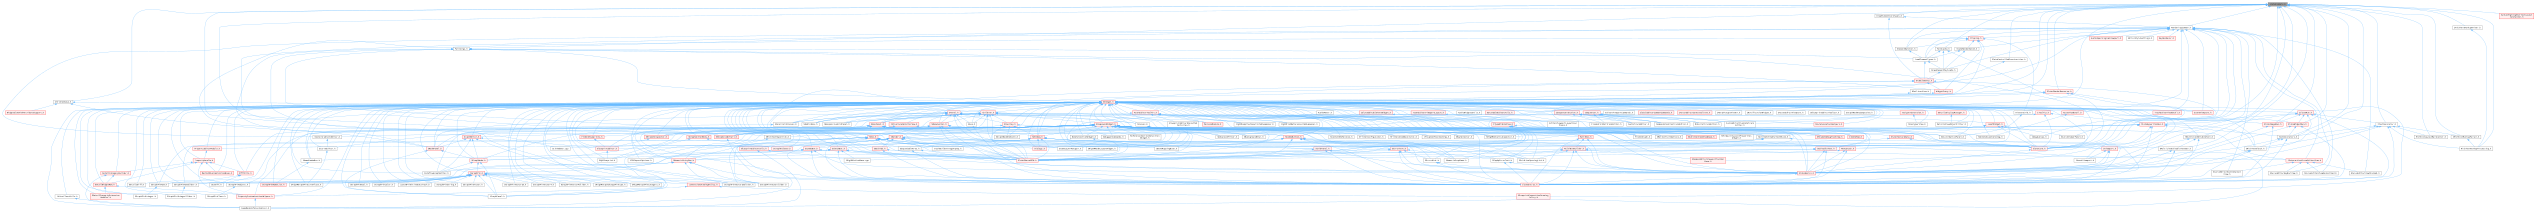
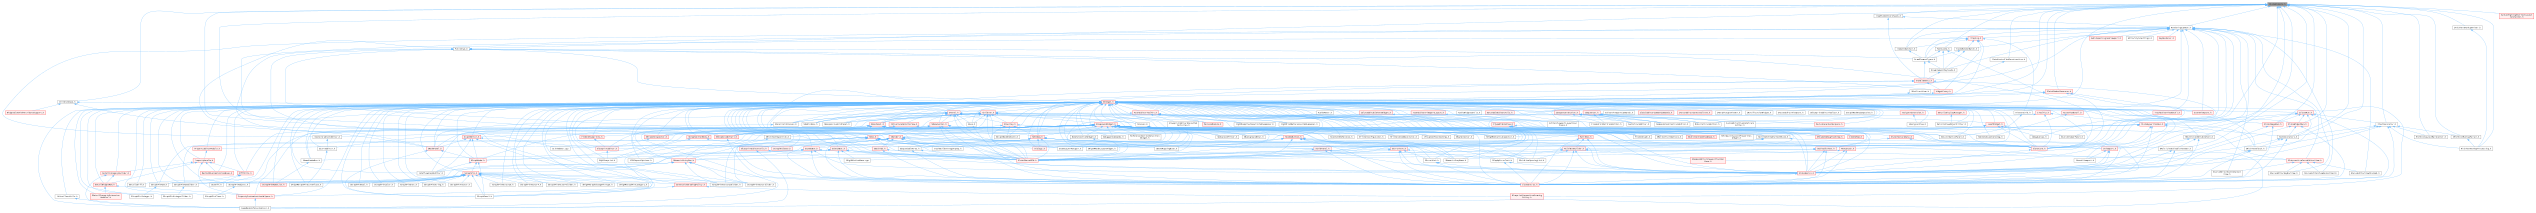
(415, 185) -> (408, 185)
